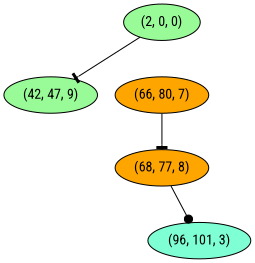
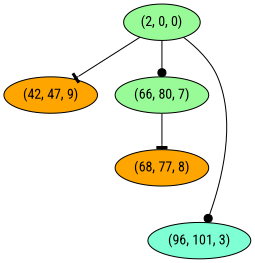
none -> (162, 55)
(51, 95) -> (51, 95)
(162, 95) -> (162, 95)
(179, 201) -> (226, 120)
